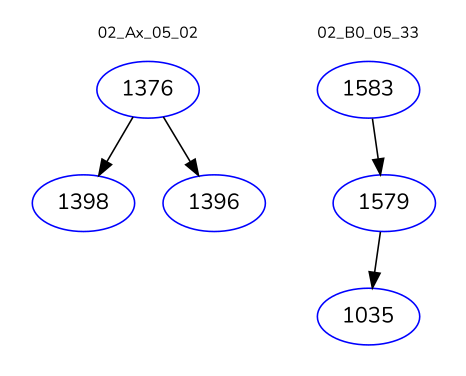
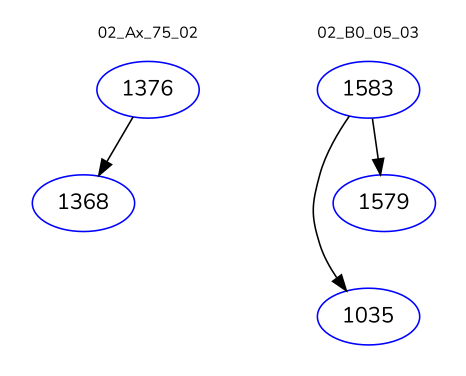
(148, 34) -> (148, 34)
(369, 34) -> (369, 34)
(83, 203) -> (83, 203)
(214, 203) -> none
(378, 252) -> (315, 195)
